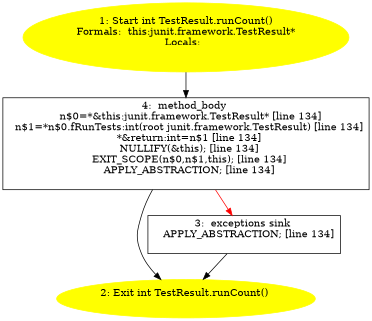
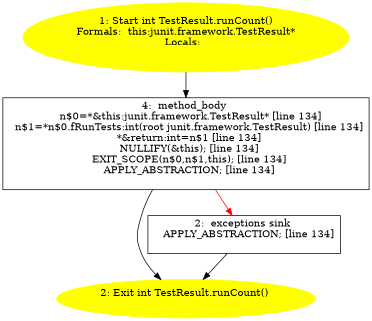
(244, 235) -> (244, 235)
